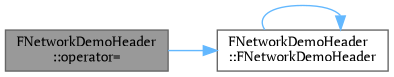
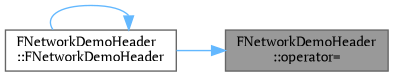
(186, 51) -> (194, 51)
